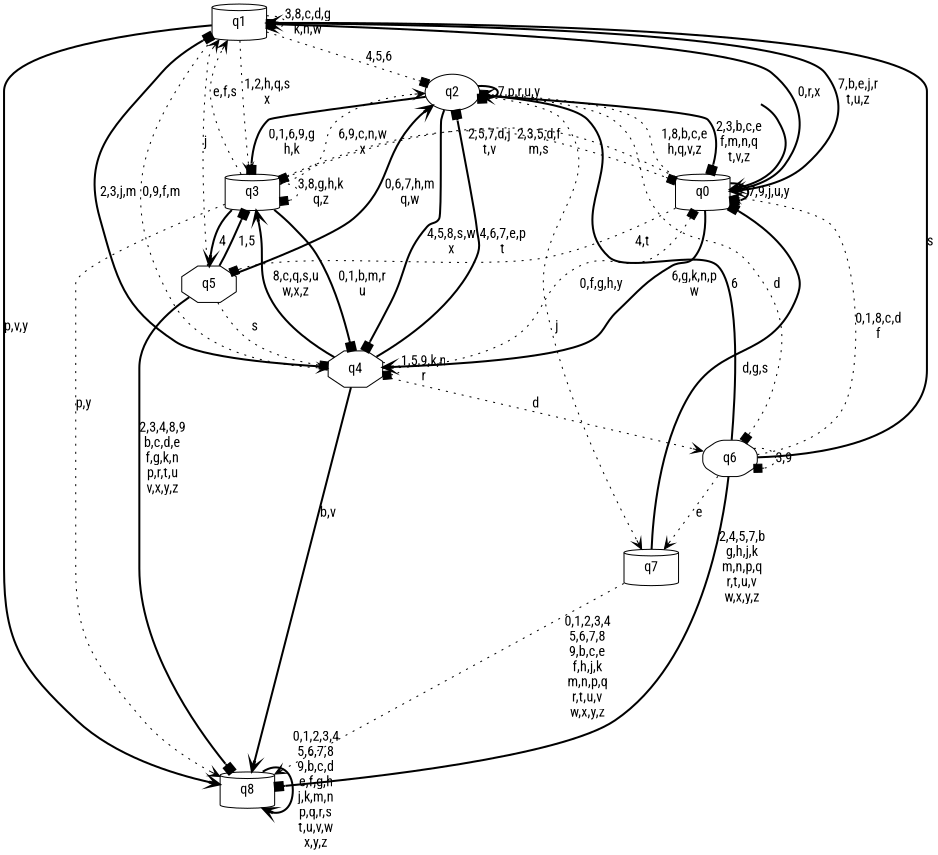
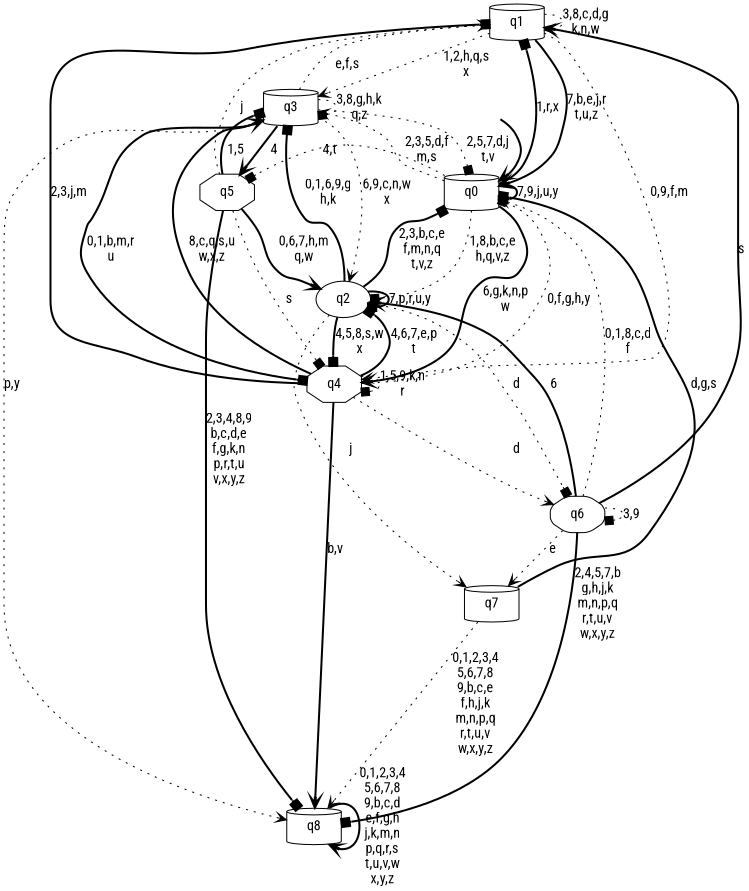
(343, 56) -> none
(809, 92) -> (548, 108)
(524, 128) -> (390, 143)
(4, 378) -> none
